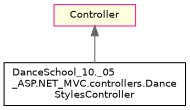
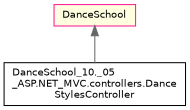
(95, 15) -> (95, 15)
